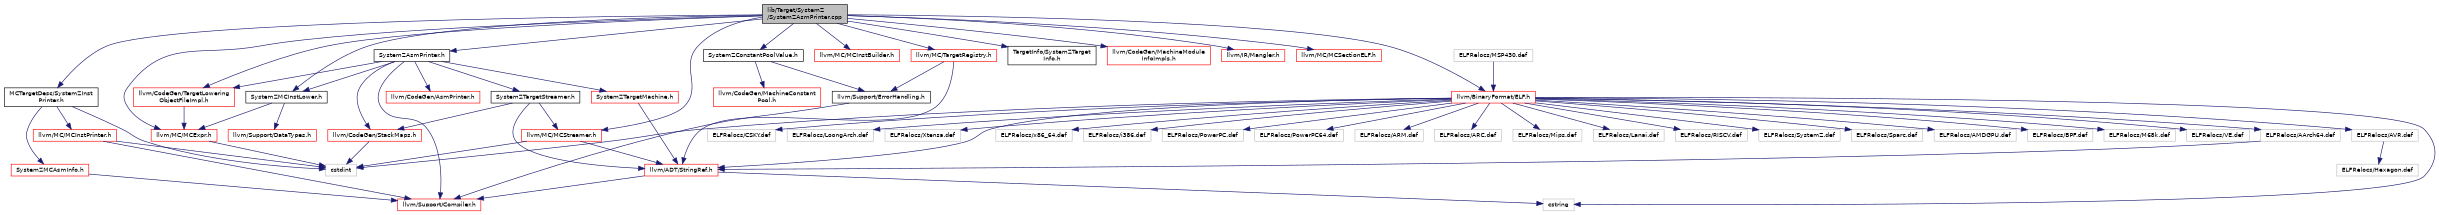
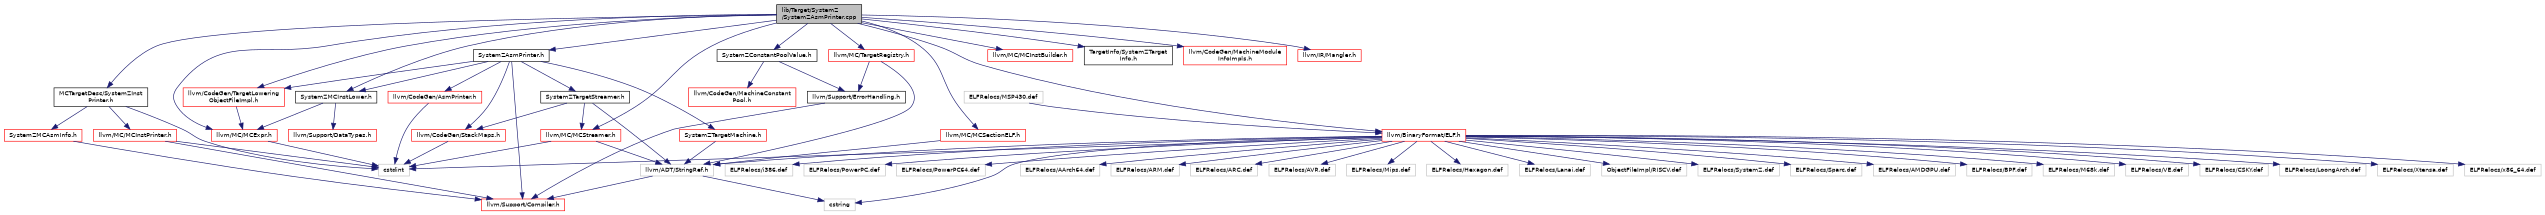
none -> (407, 128)
(1711, 135) -> (1644, 170)
(2382, 150) -> (1443, 151)
(1493, 163) -> (836, 151)
(681, 170) -> (677, 170)
